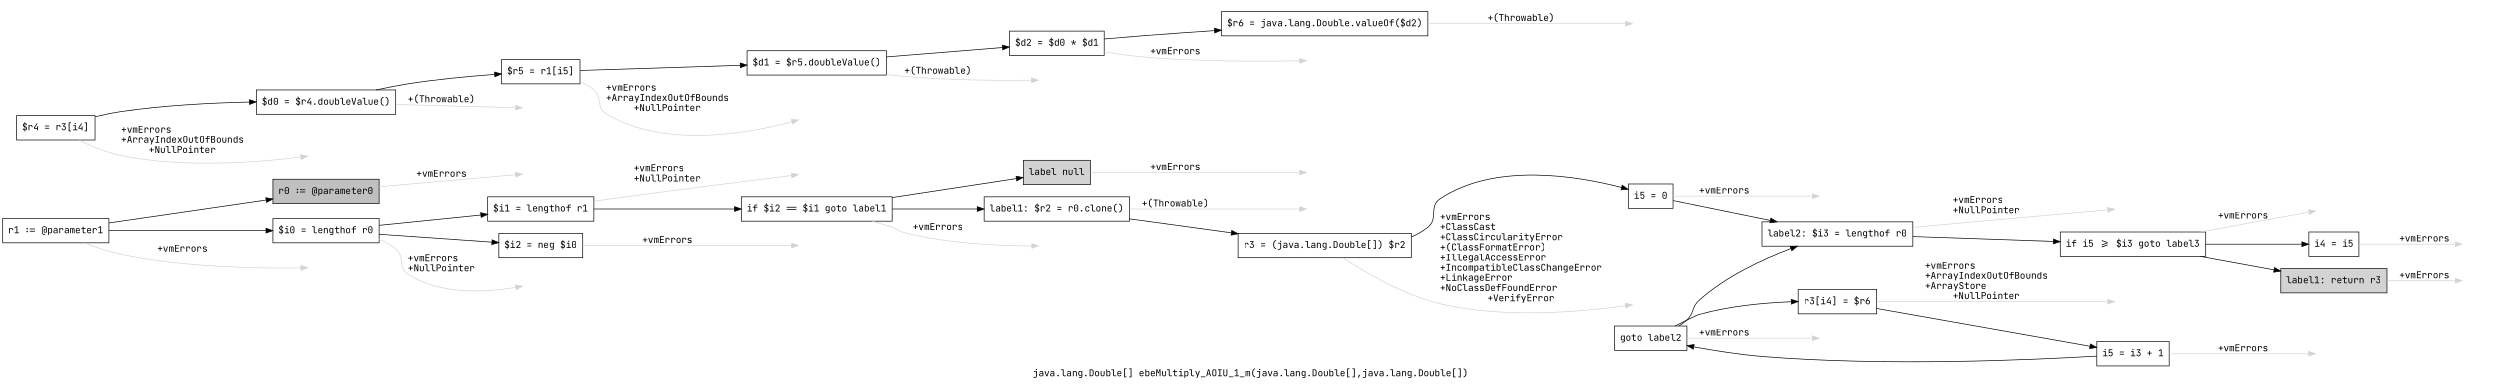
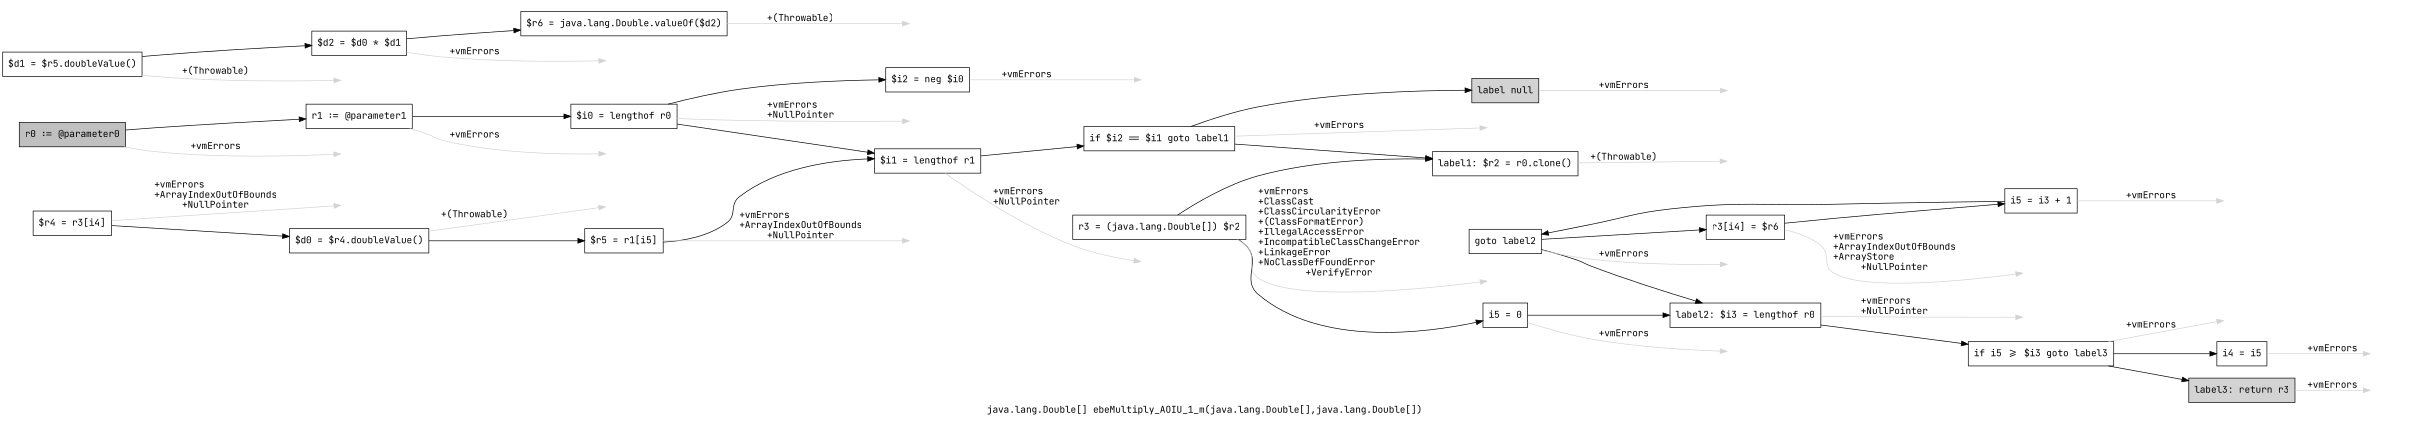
(660, 68) -> (756, 186)
(187, 211) -> (212, 124)
(1180, 226) -> (1297, 168)
(2334, 281) -> (2242, 390)
